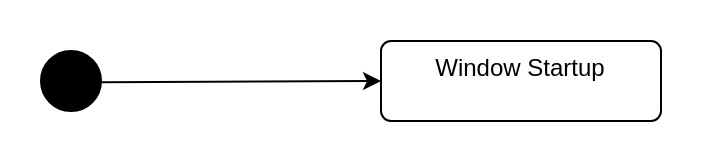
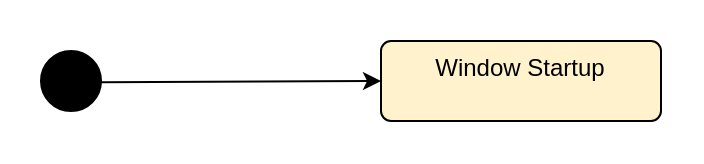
(521, 81) -> (521, 81)
